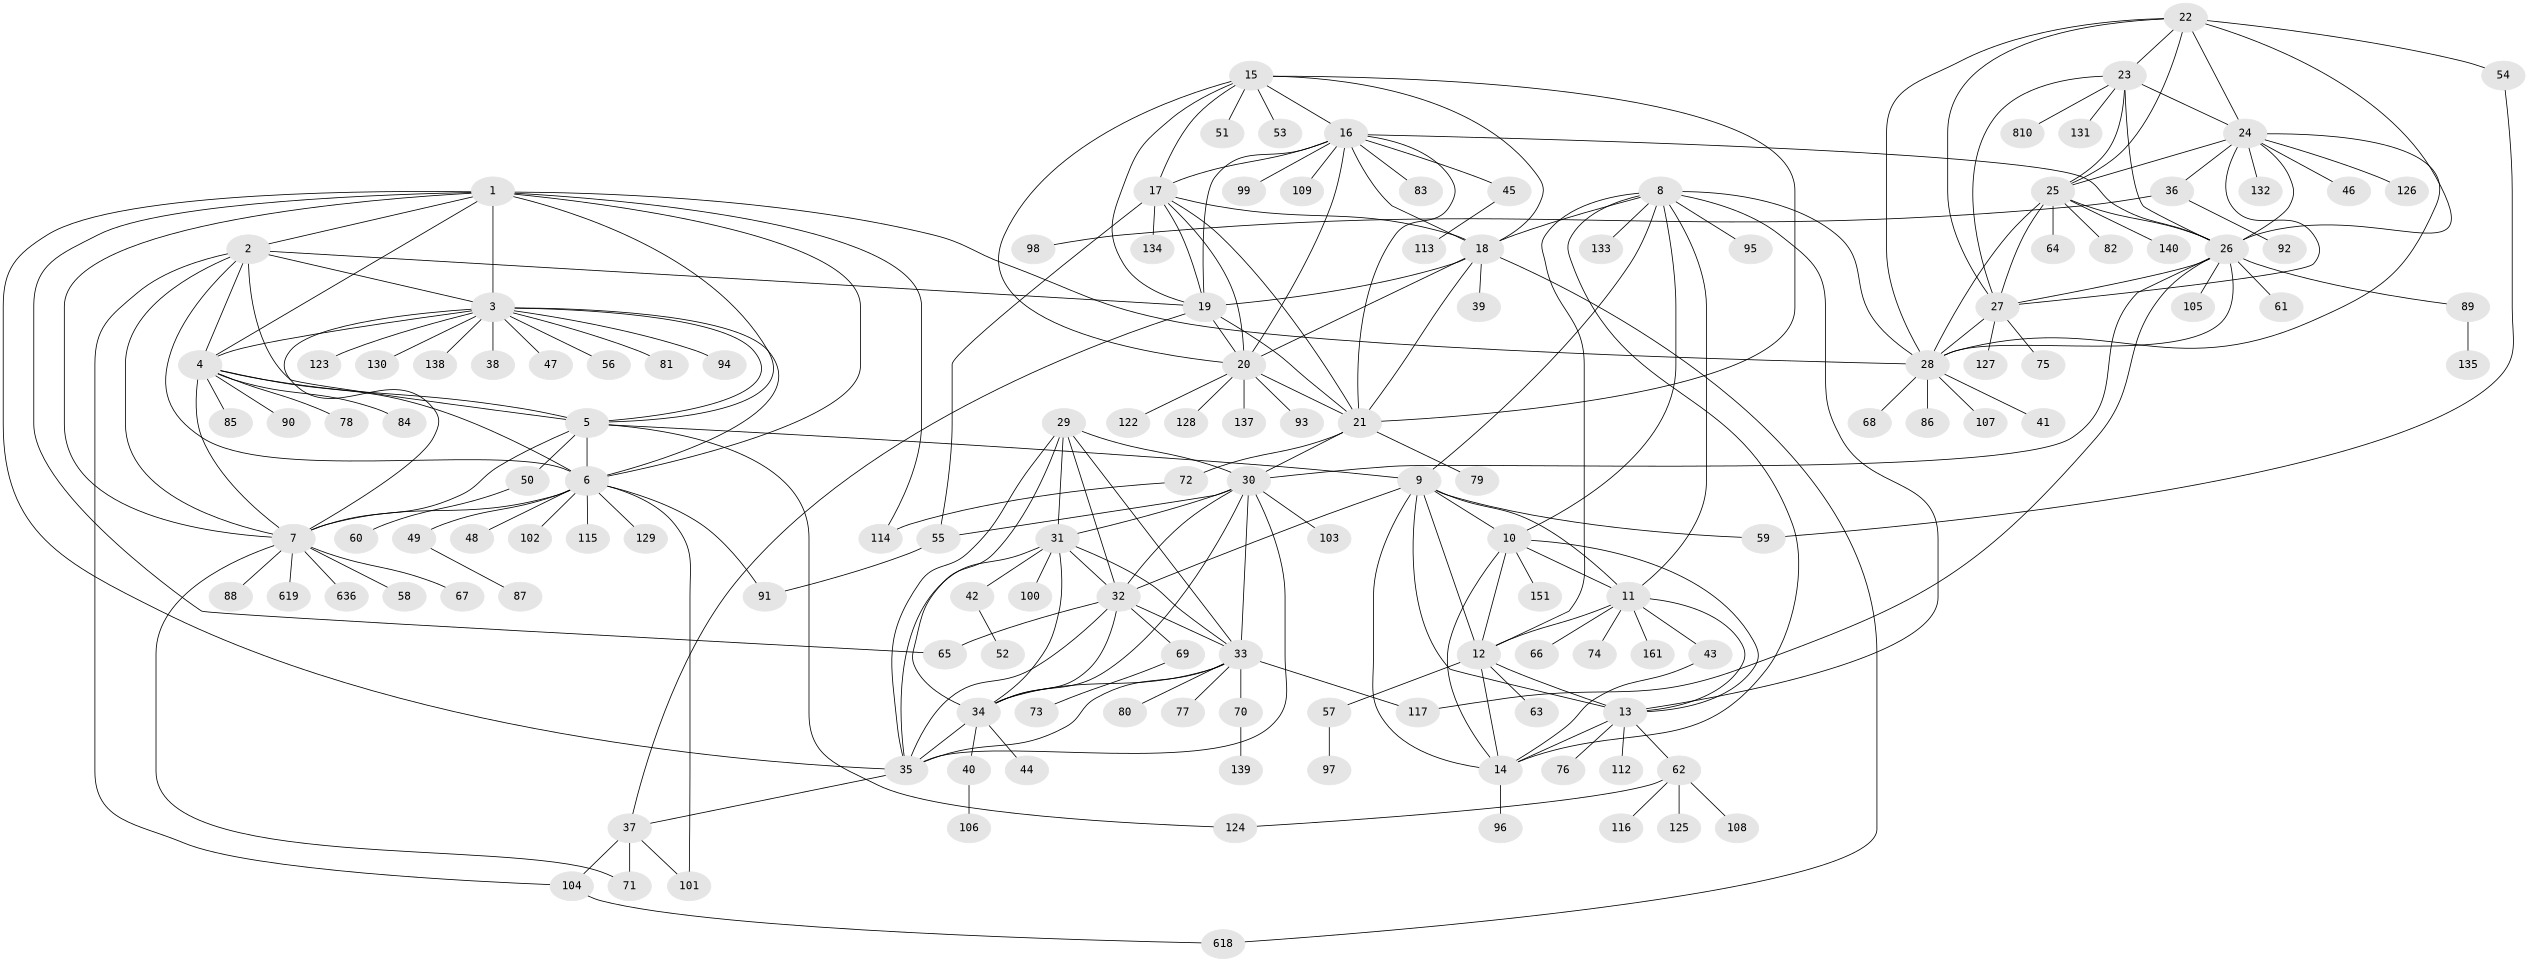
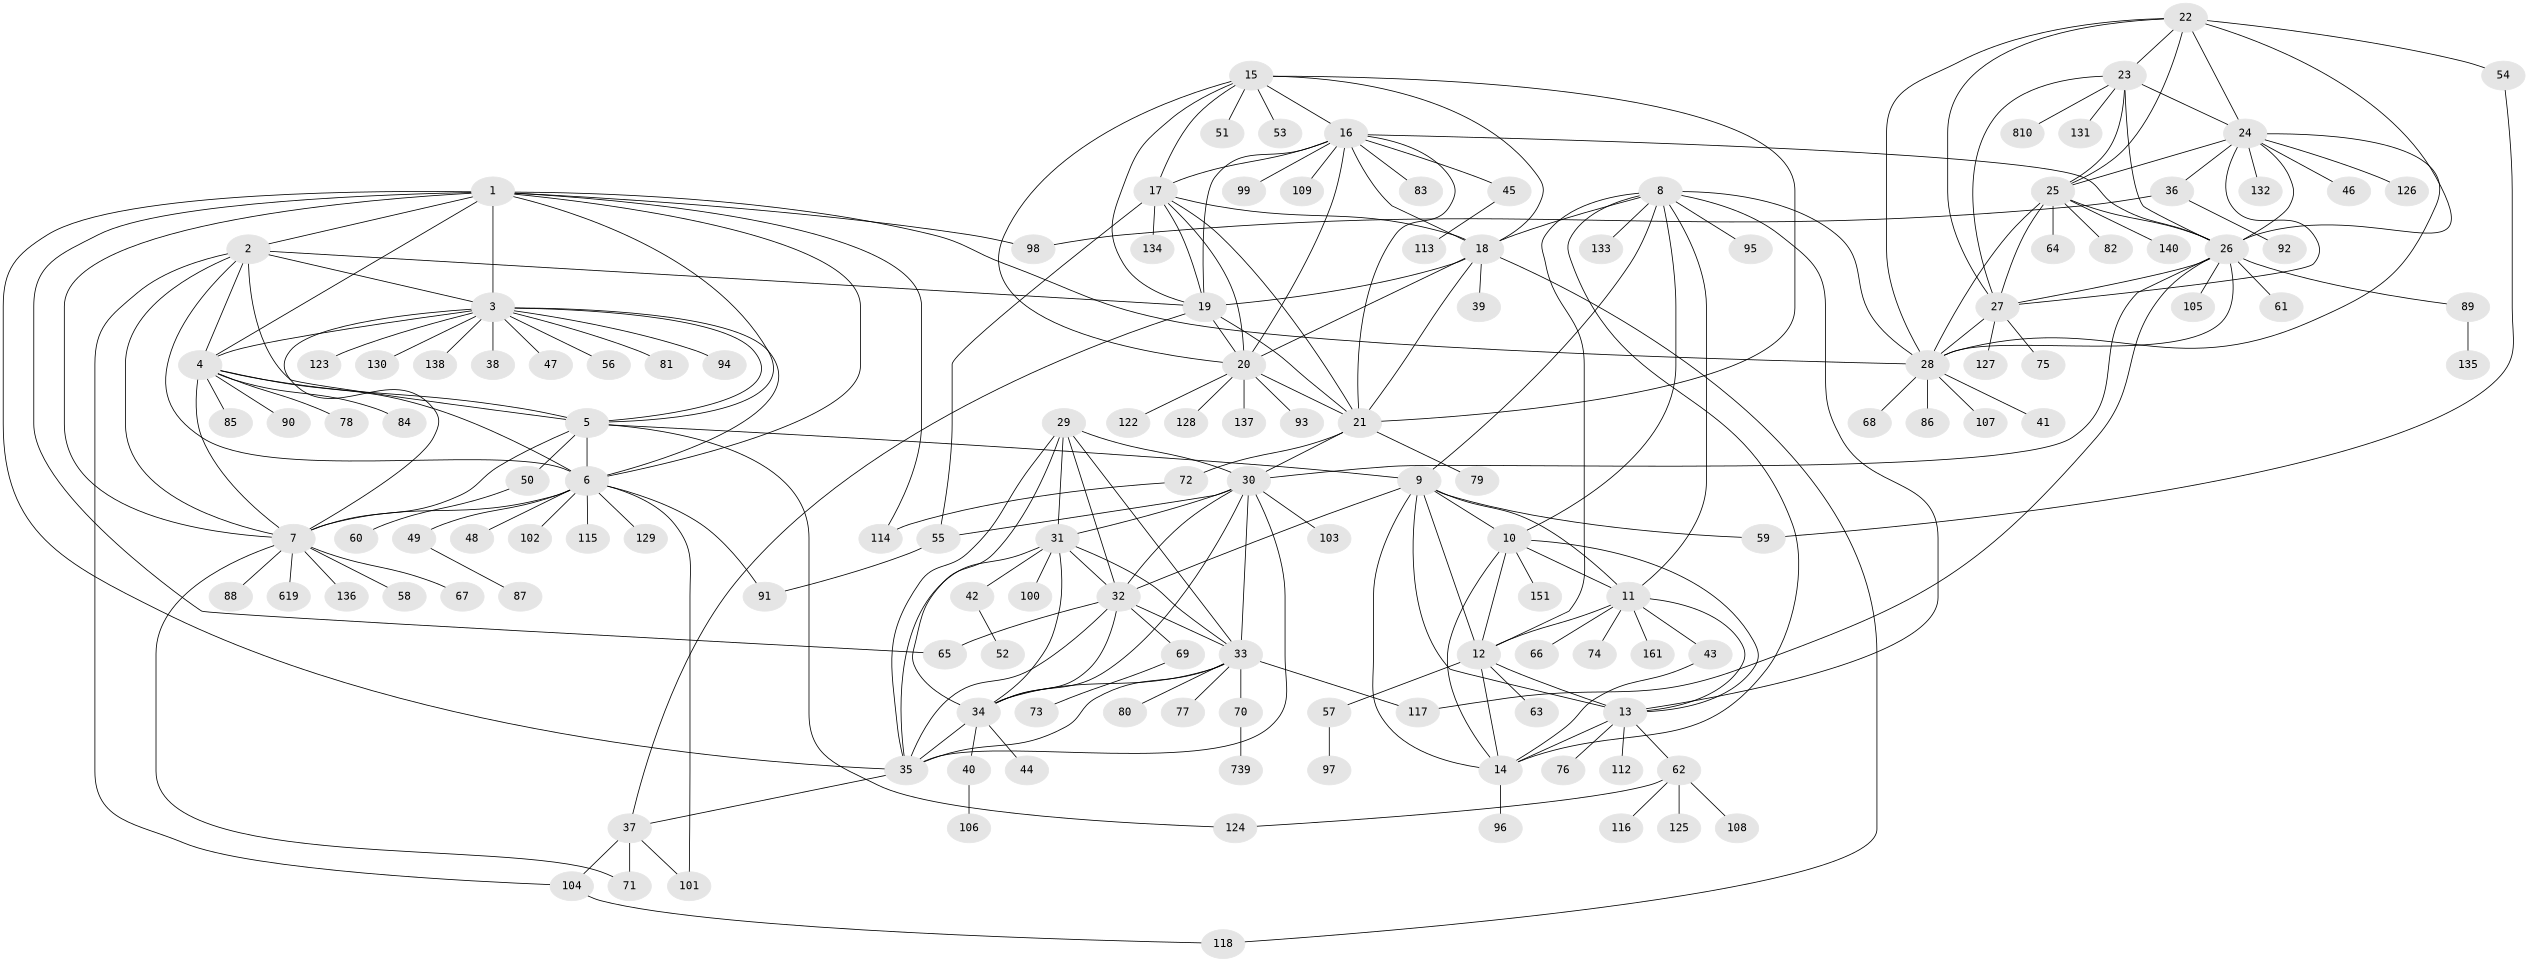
none -> (740, 209)
(347, 597) -> (347, 597)
(1241, 770) -> (1241, 770)
(1223, 944) -> (1223, 944)
